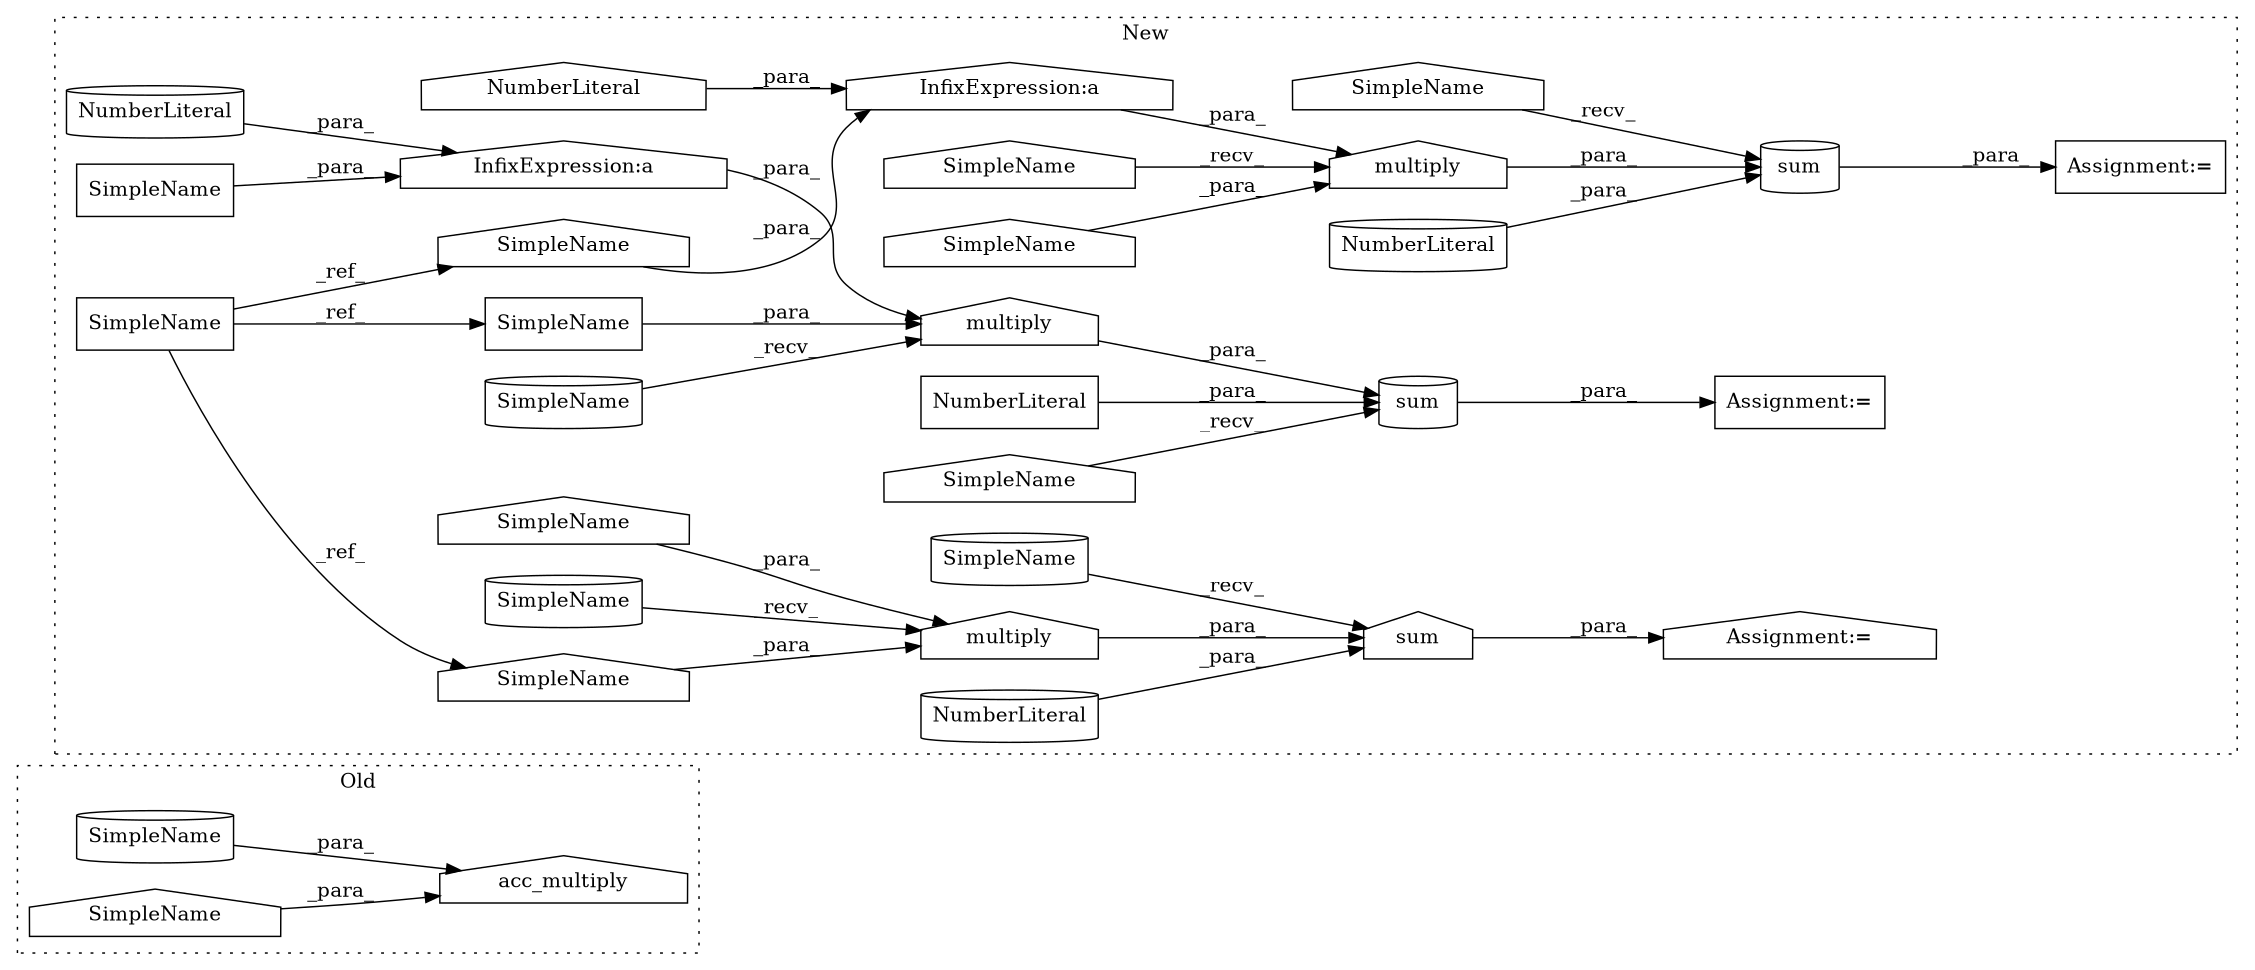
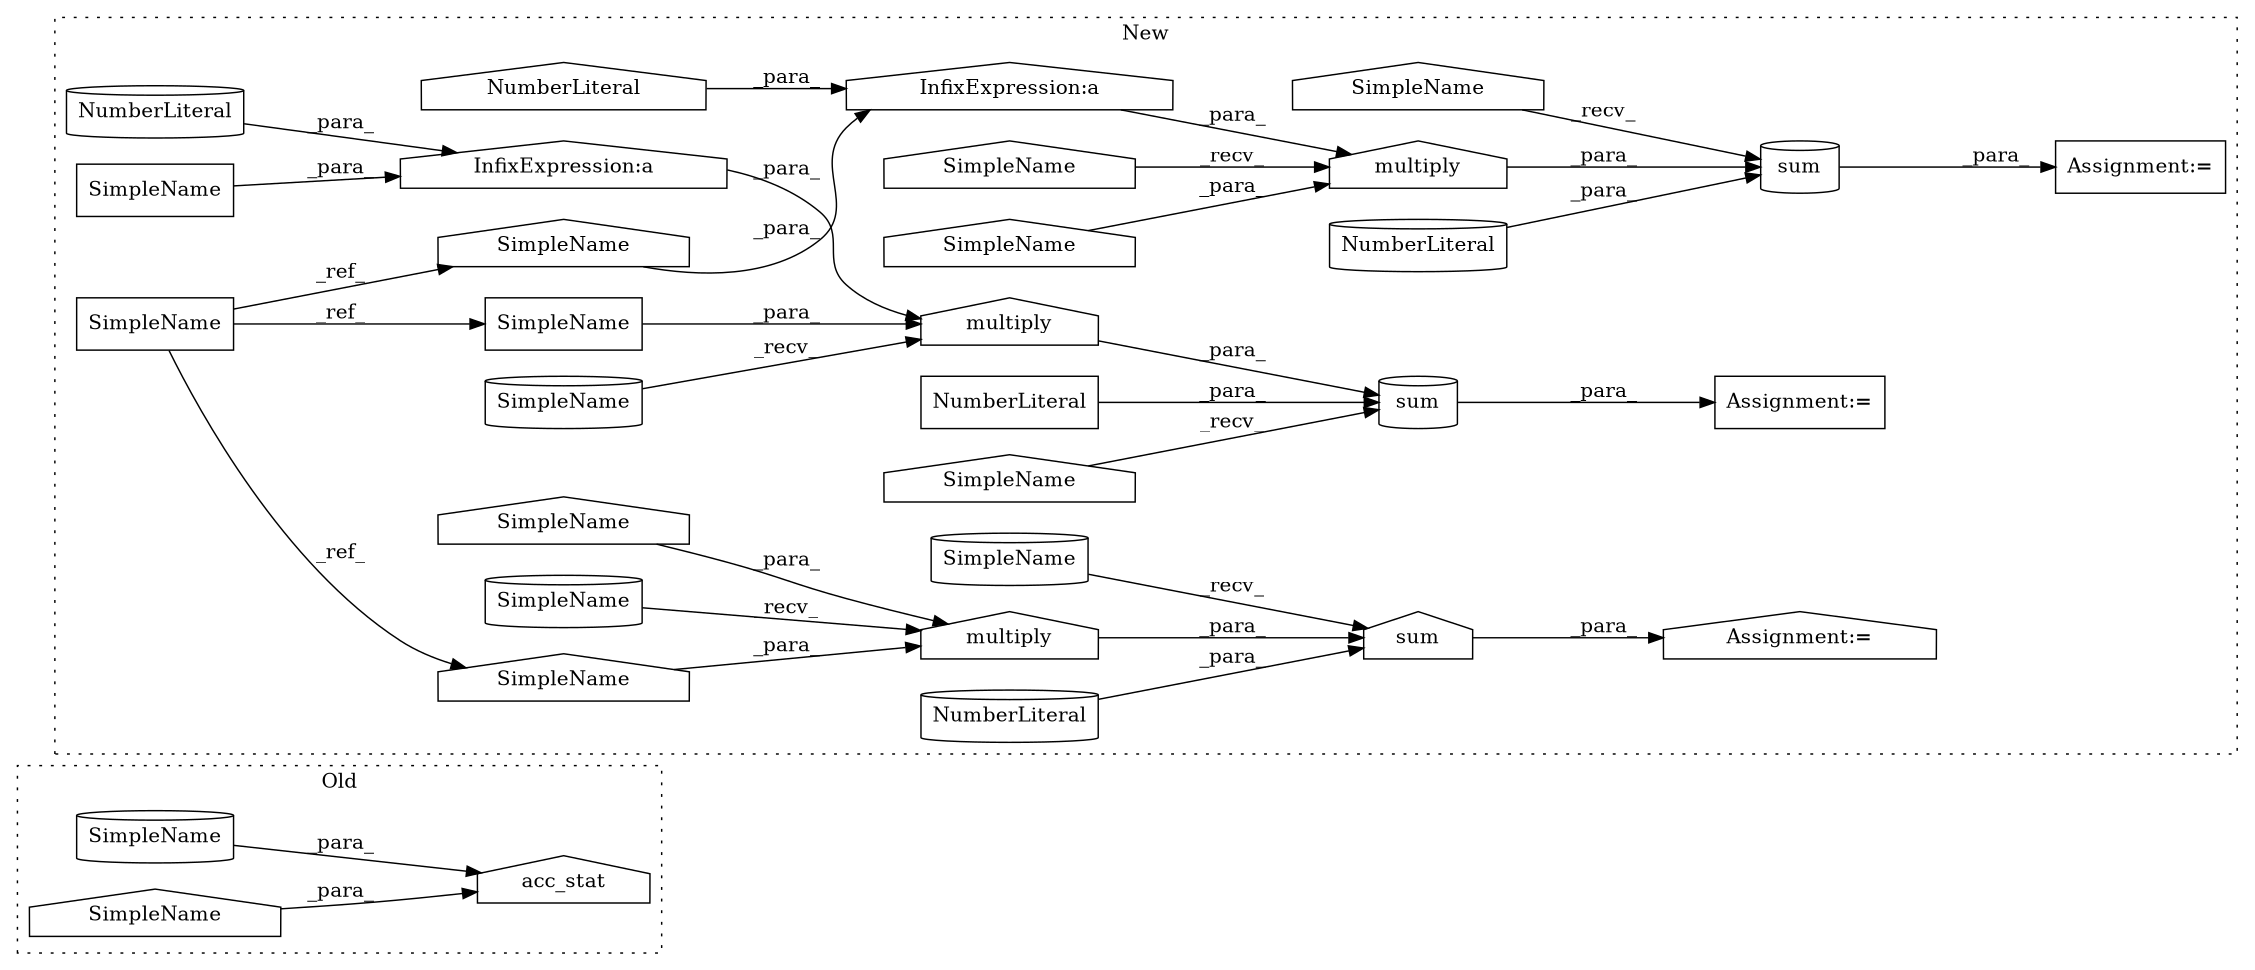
(564, 882) -> (564, 882)
